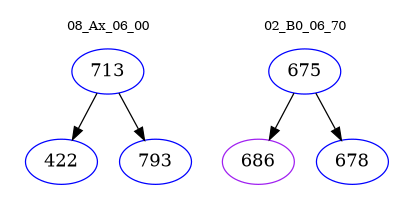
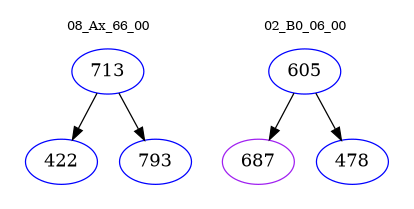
(108, 27) -> (108, 27)
(305, 27) -> (305, 27)
(305, 71) -> (305, 71)
(258, 162) -> (258, 162)
(352, 162) -> (352, 162)
